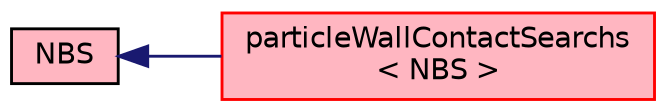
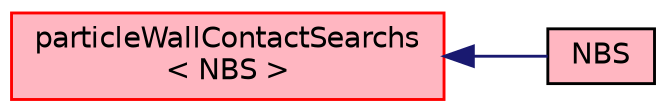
(185, 56) -> (511, 56)
